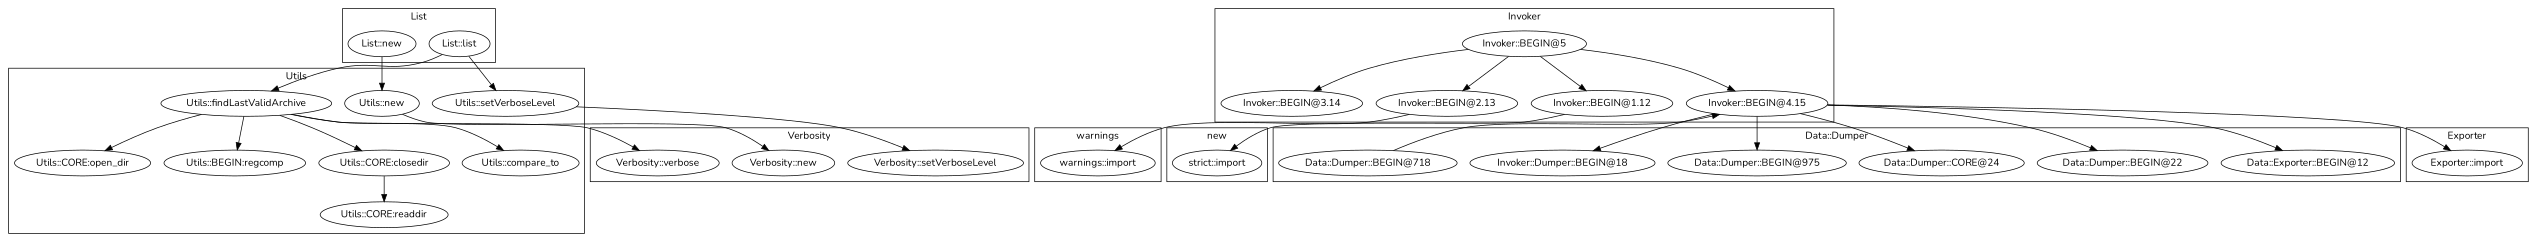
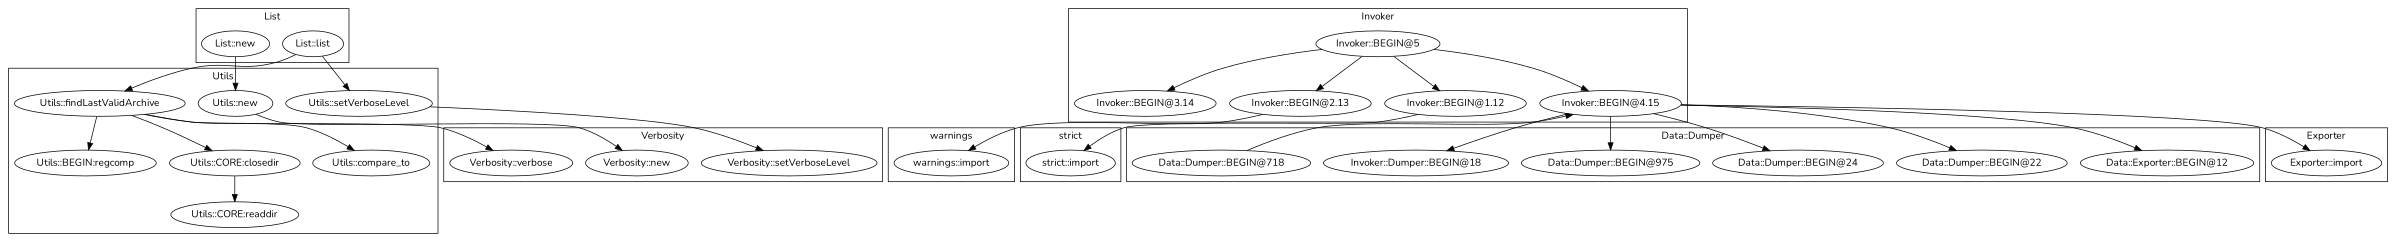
(1217, 136) -> (1071, 136)
(83, 163) -> none
(1942, 163) -> (1798, 163)
